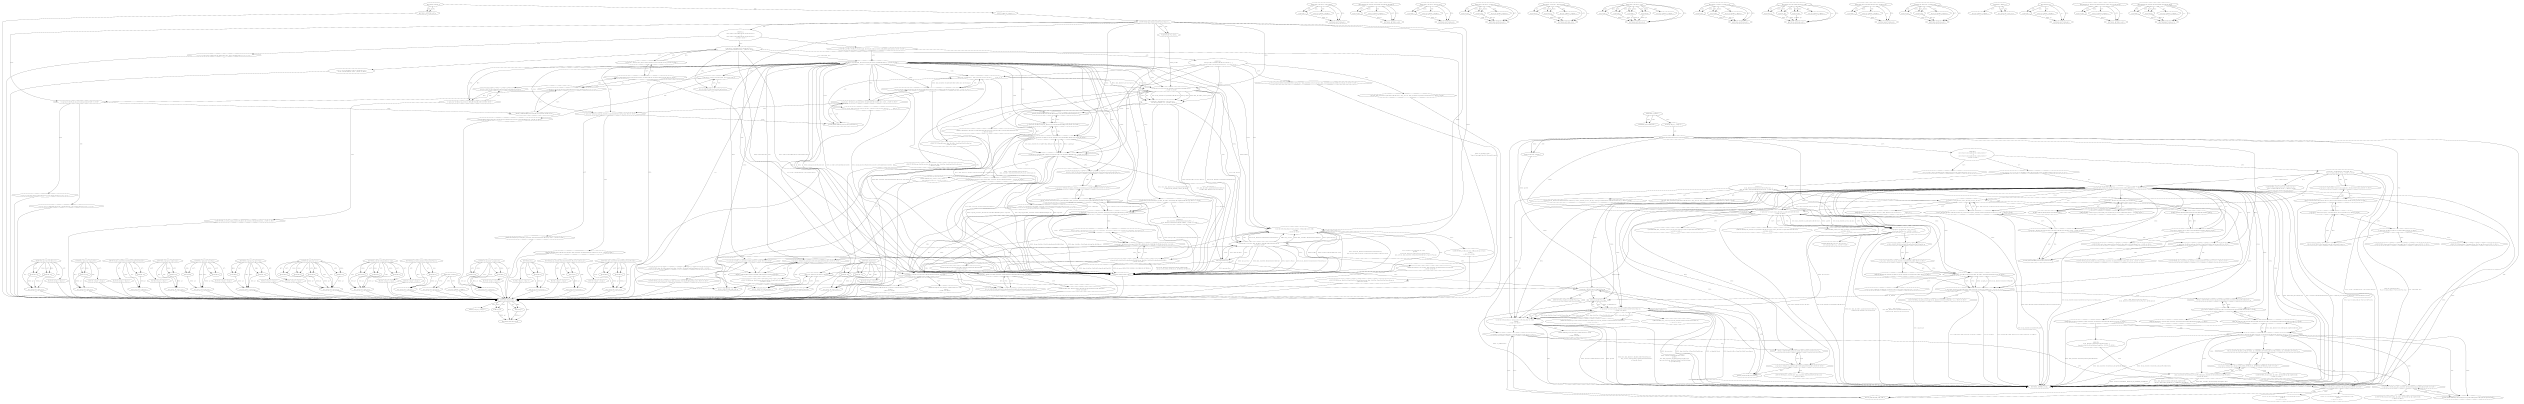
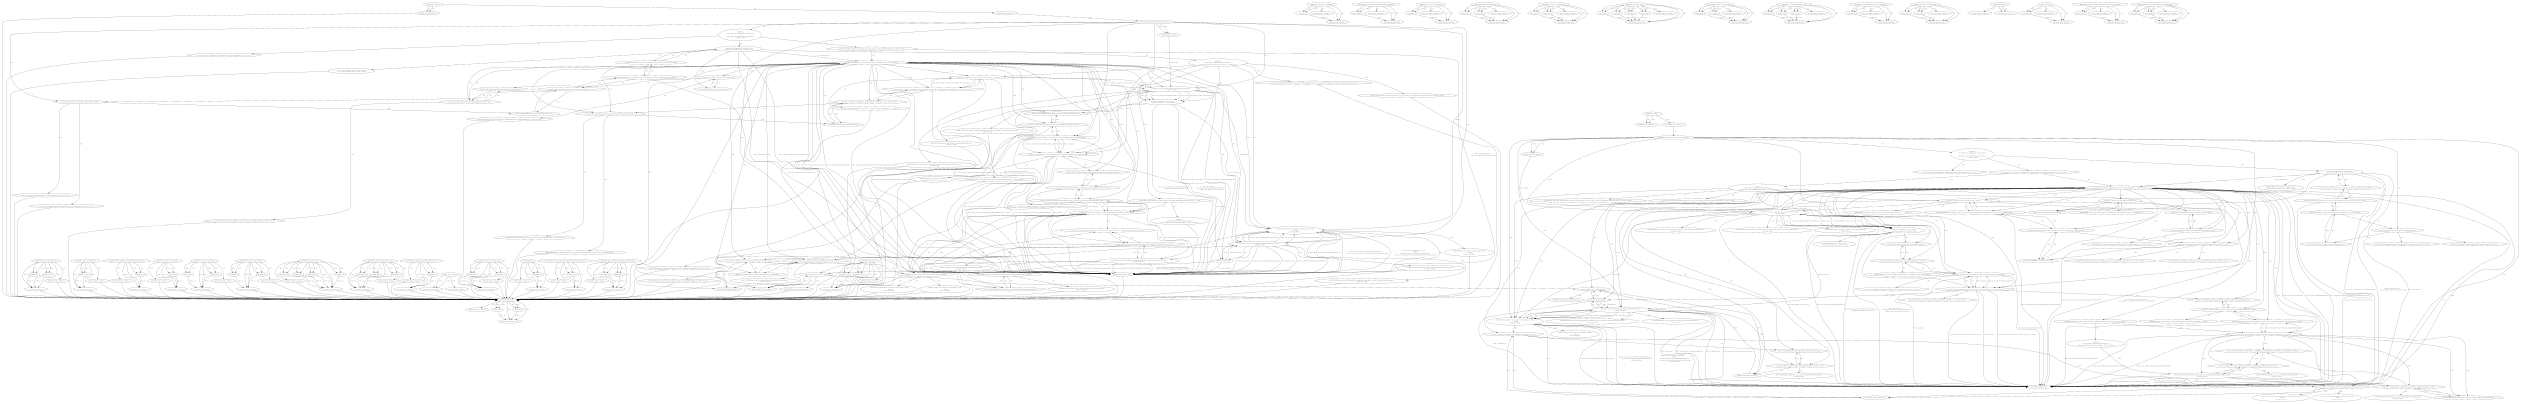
(1402, 277) -> (1596, 295)
